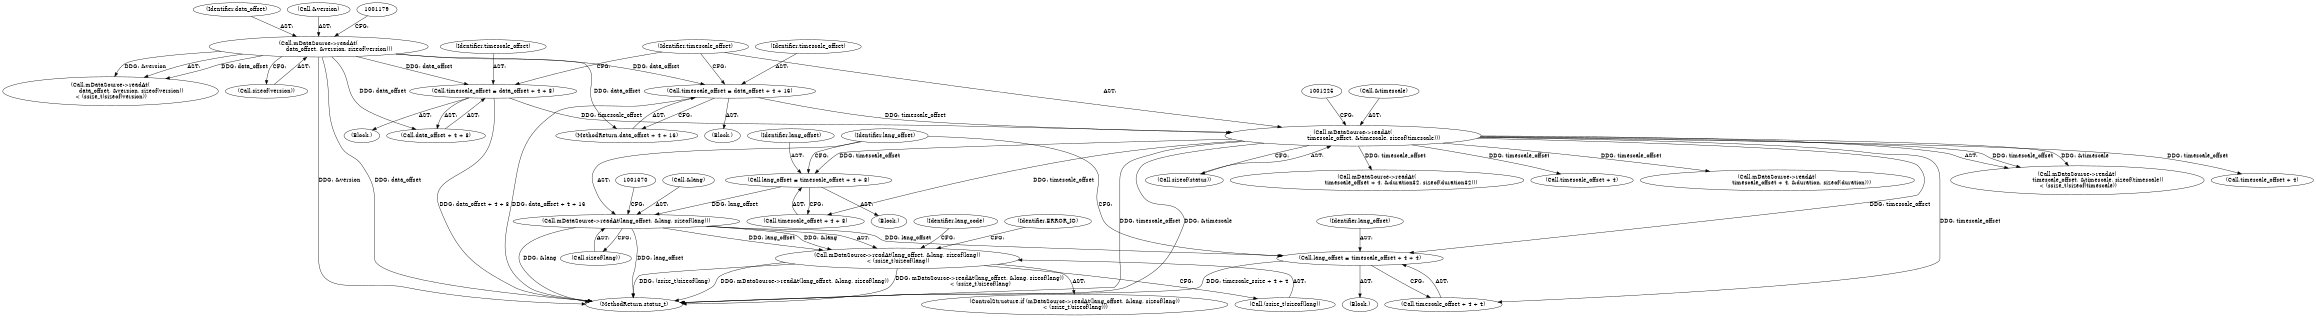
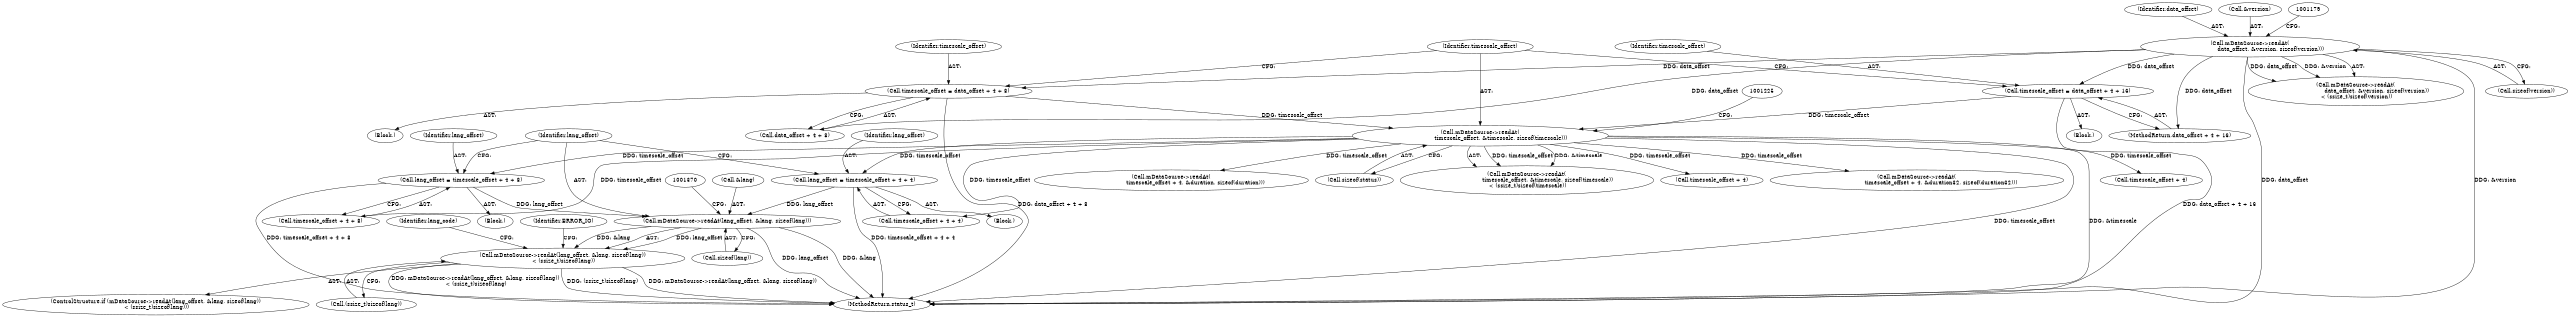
(1384, 91) -> none
(452, 116) -> (858, 116)
(992, 246) -> (793, 200)
(1248, 282) -> (913, 238)
none -> (386, 291)
